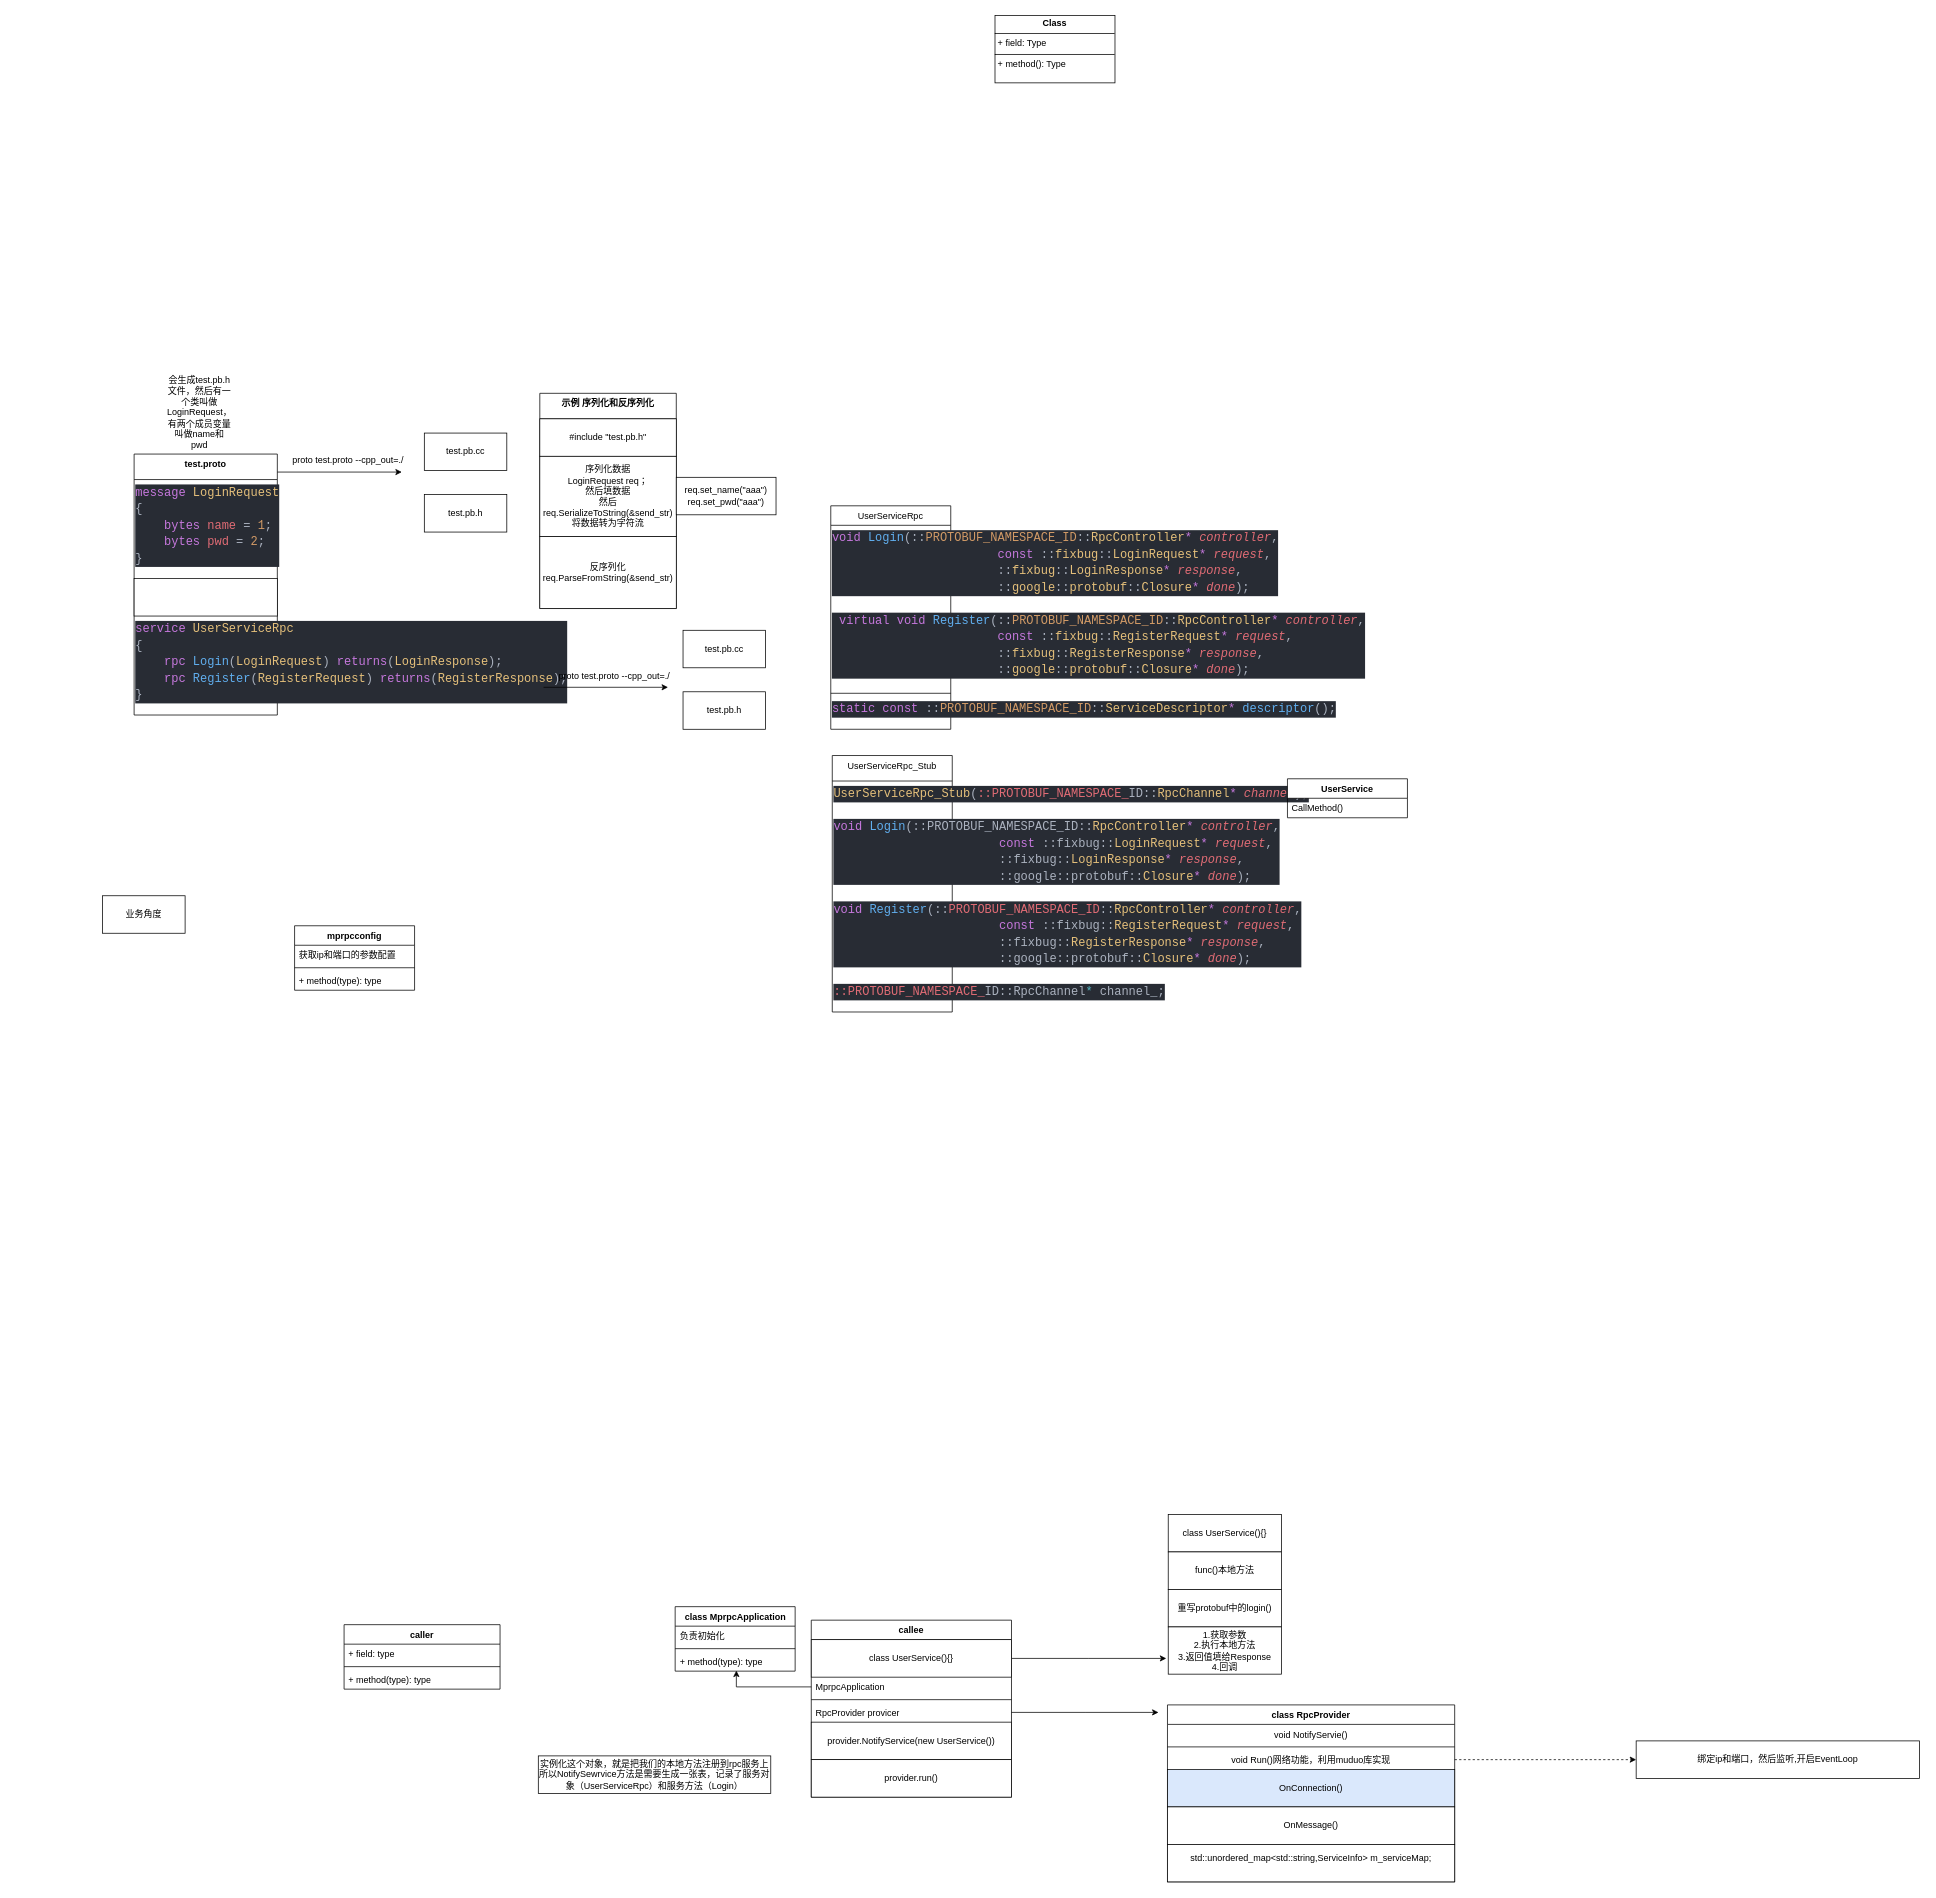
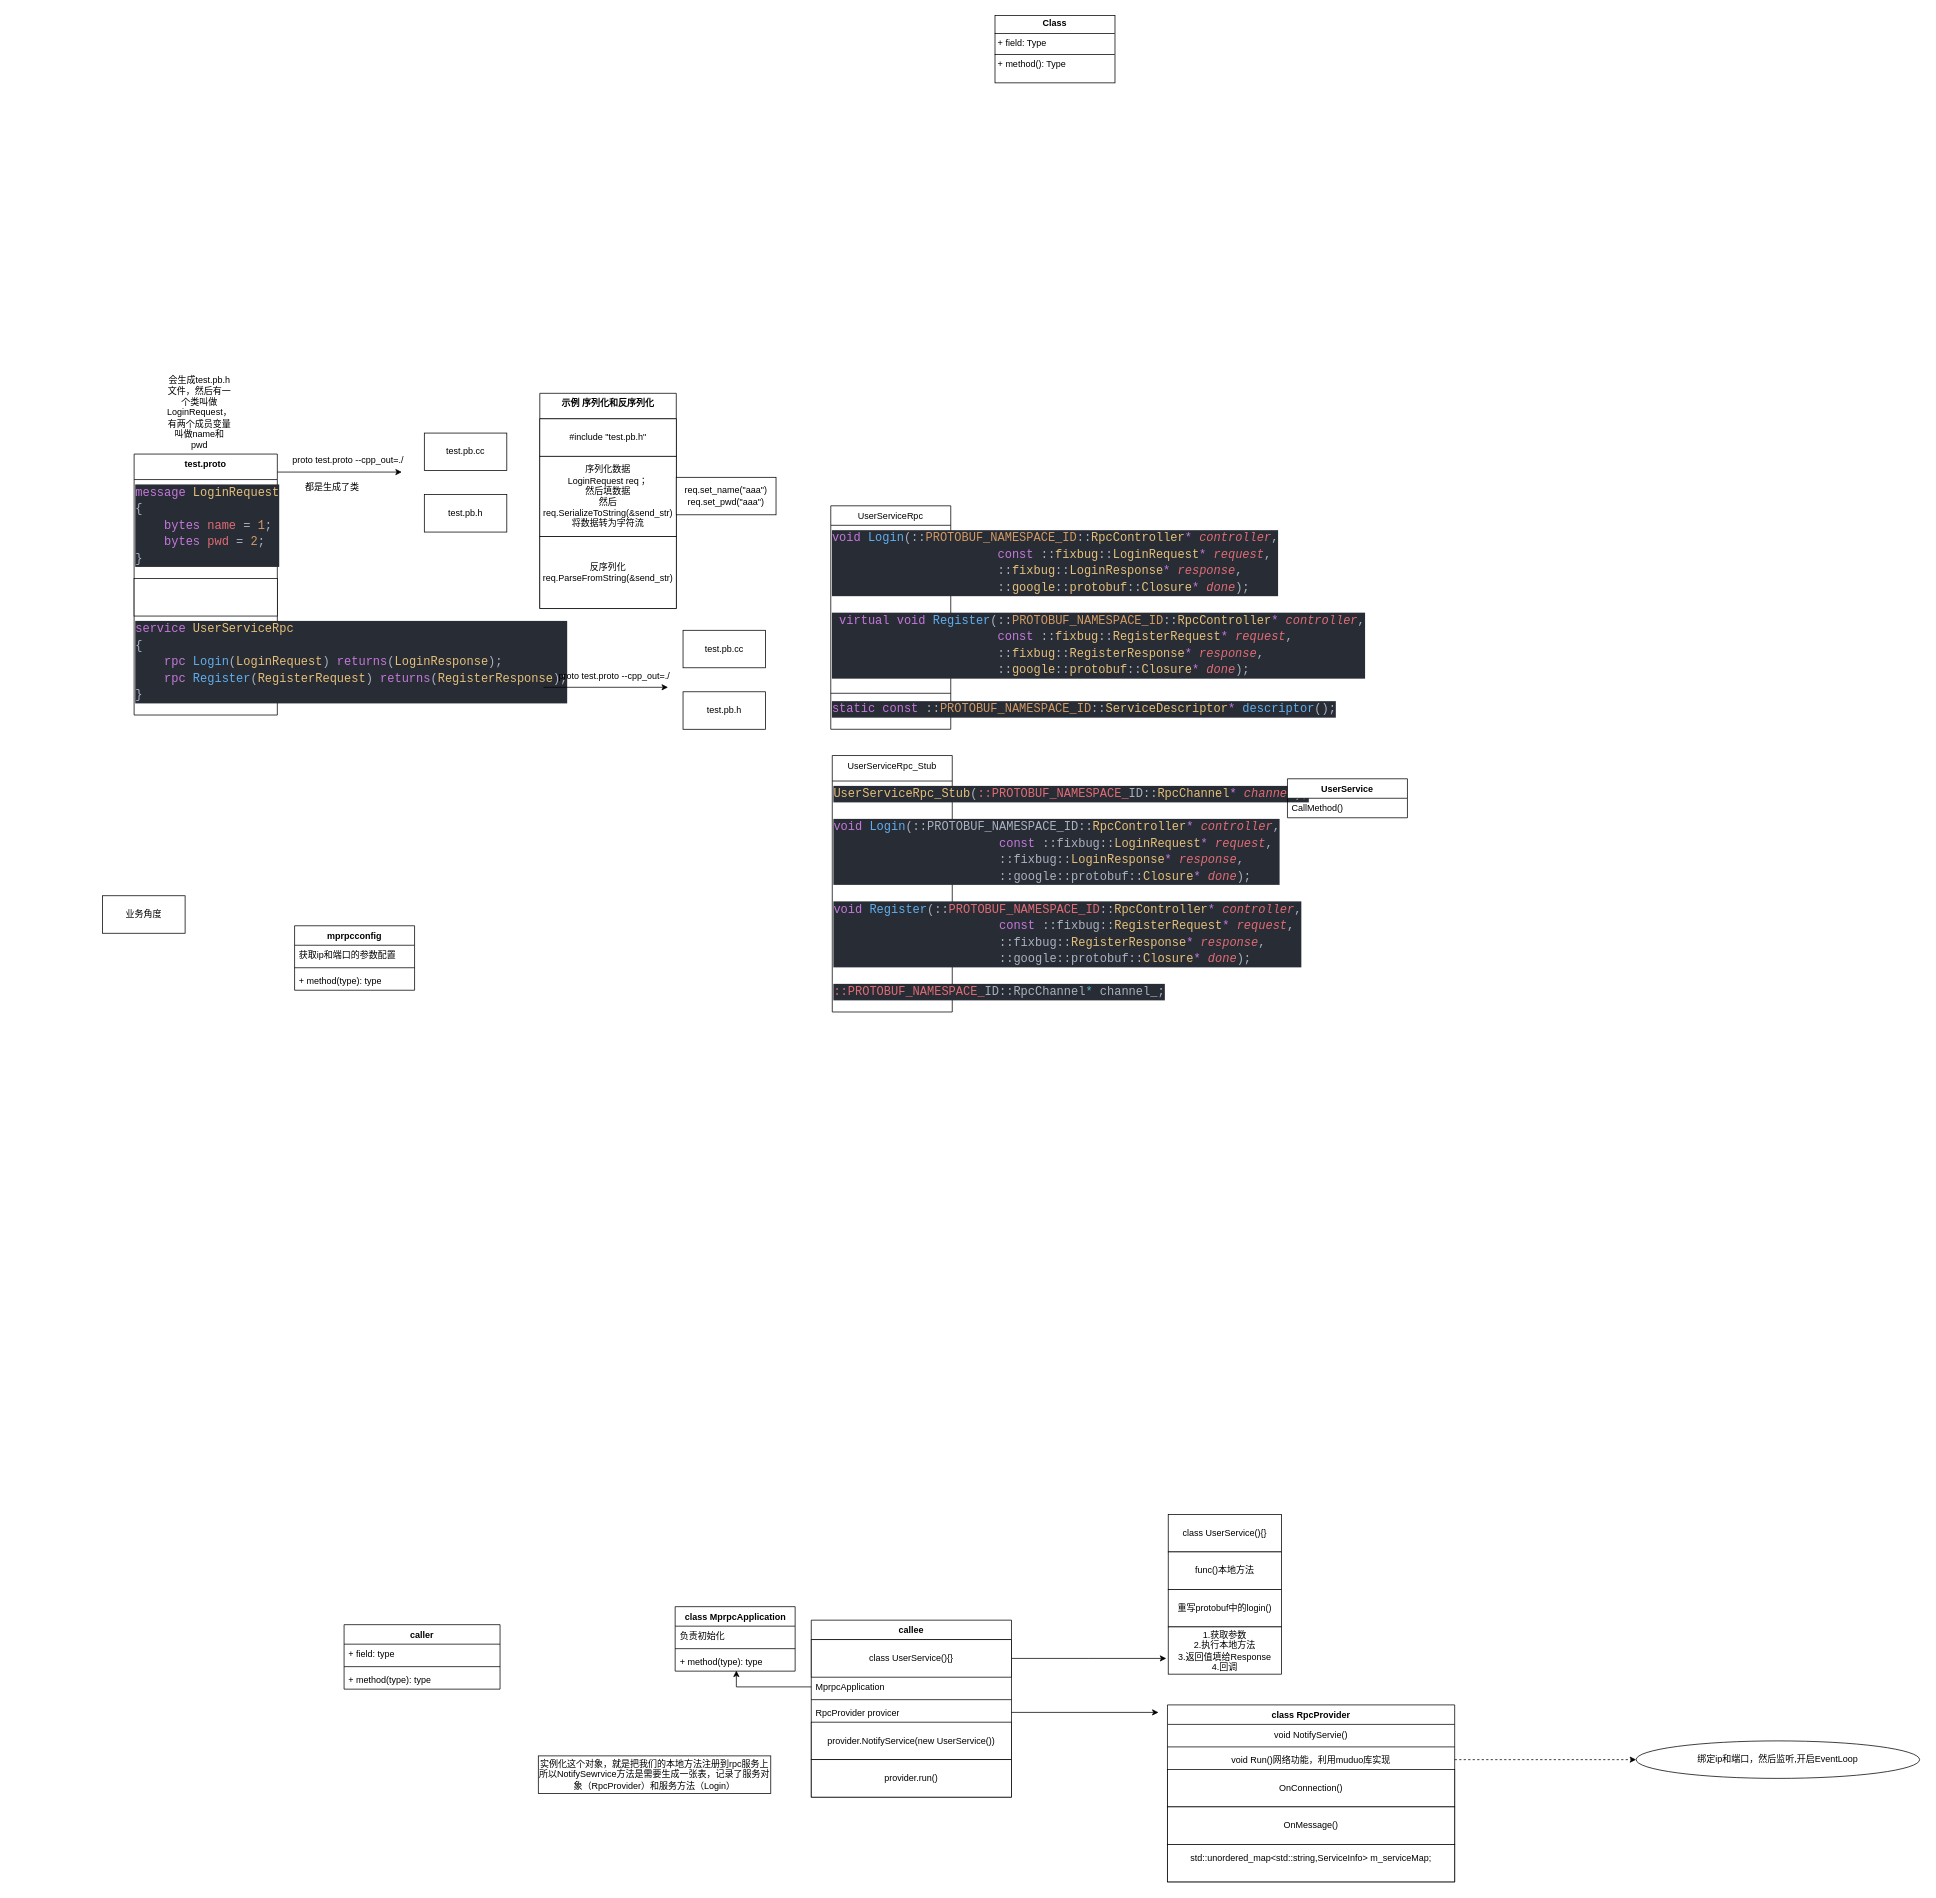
none -> (332, 488)
(1778, 1760) -> (1778, 1760)
(654, 1775) -> (654, 1775)
(1311, 1788) -> (1311, 1788)
